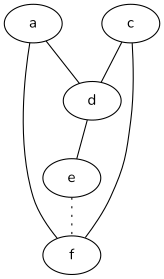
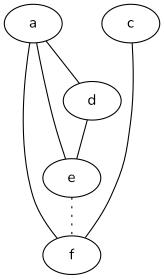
(111, 62) -> none
none -> (49, 102)
